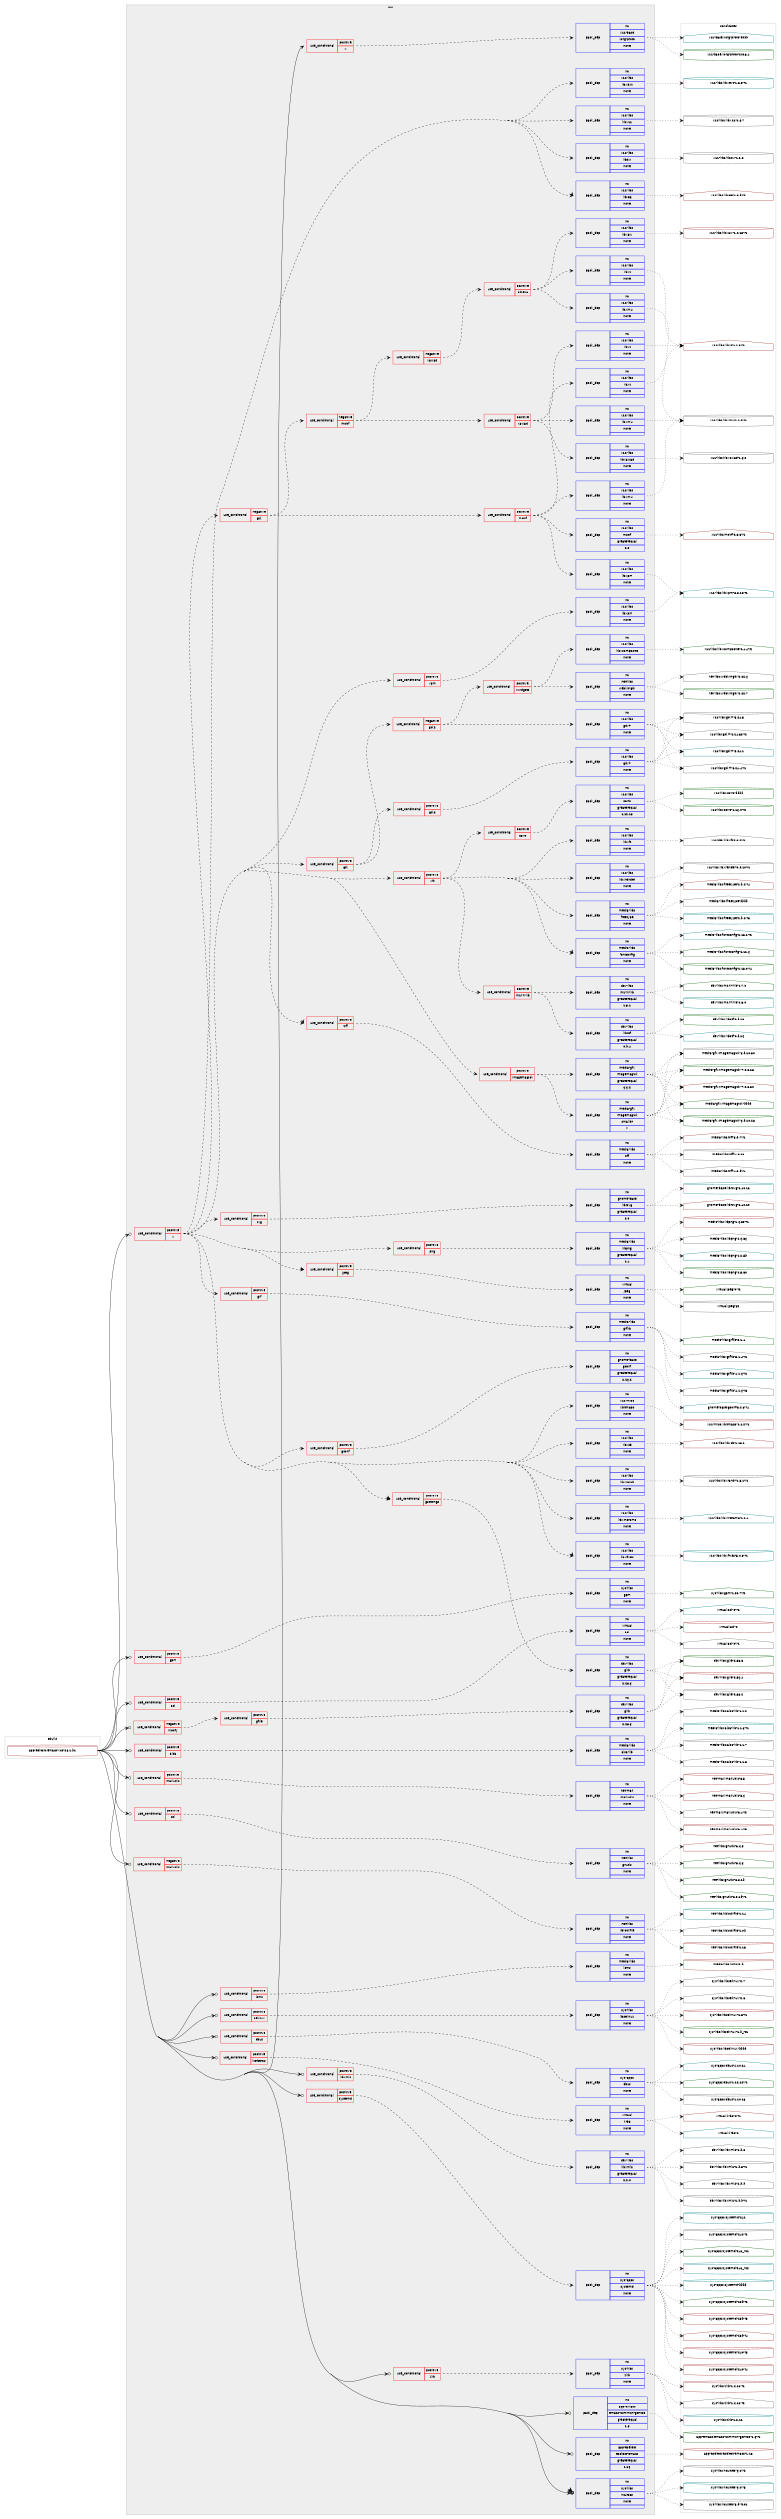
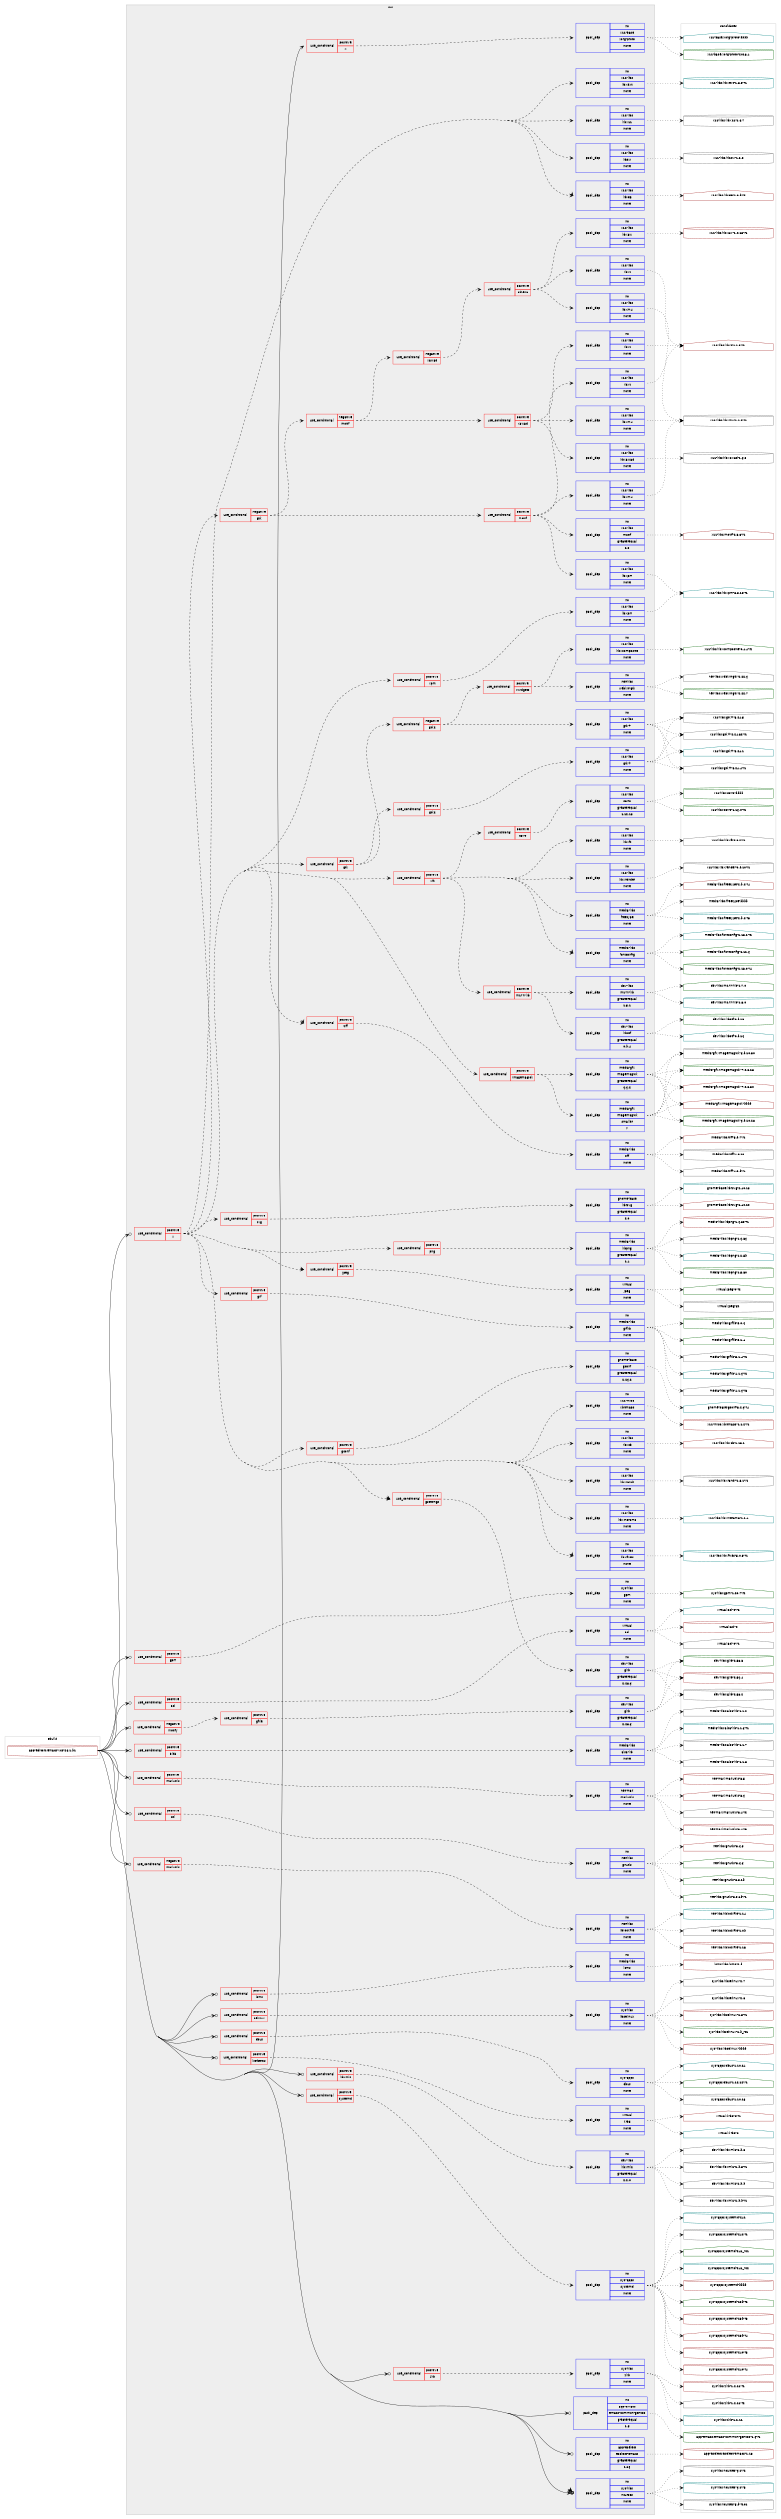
(728, 841) -> (728, 841)
(728, 1104) -> (728, 1104)
none -> (728, 1323)
(728, 1965) -> (728, 1965)
(728, 2285) -> (728, 2285)
